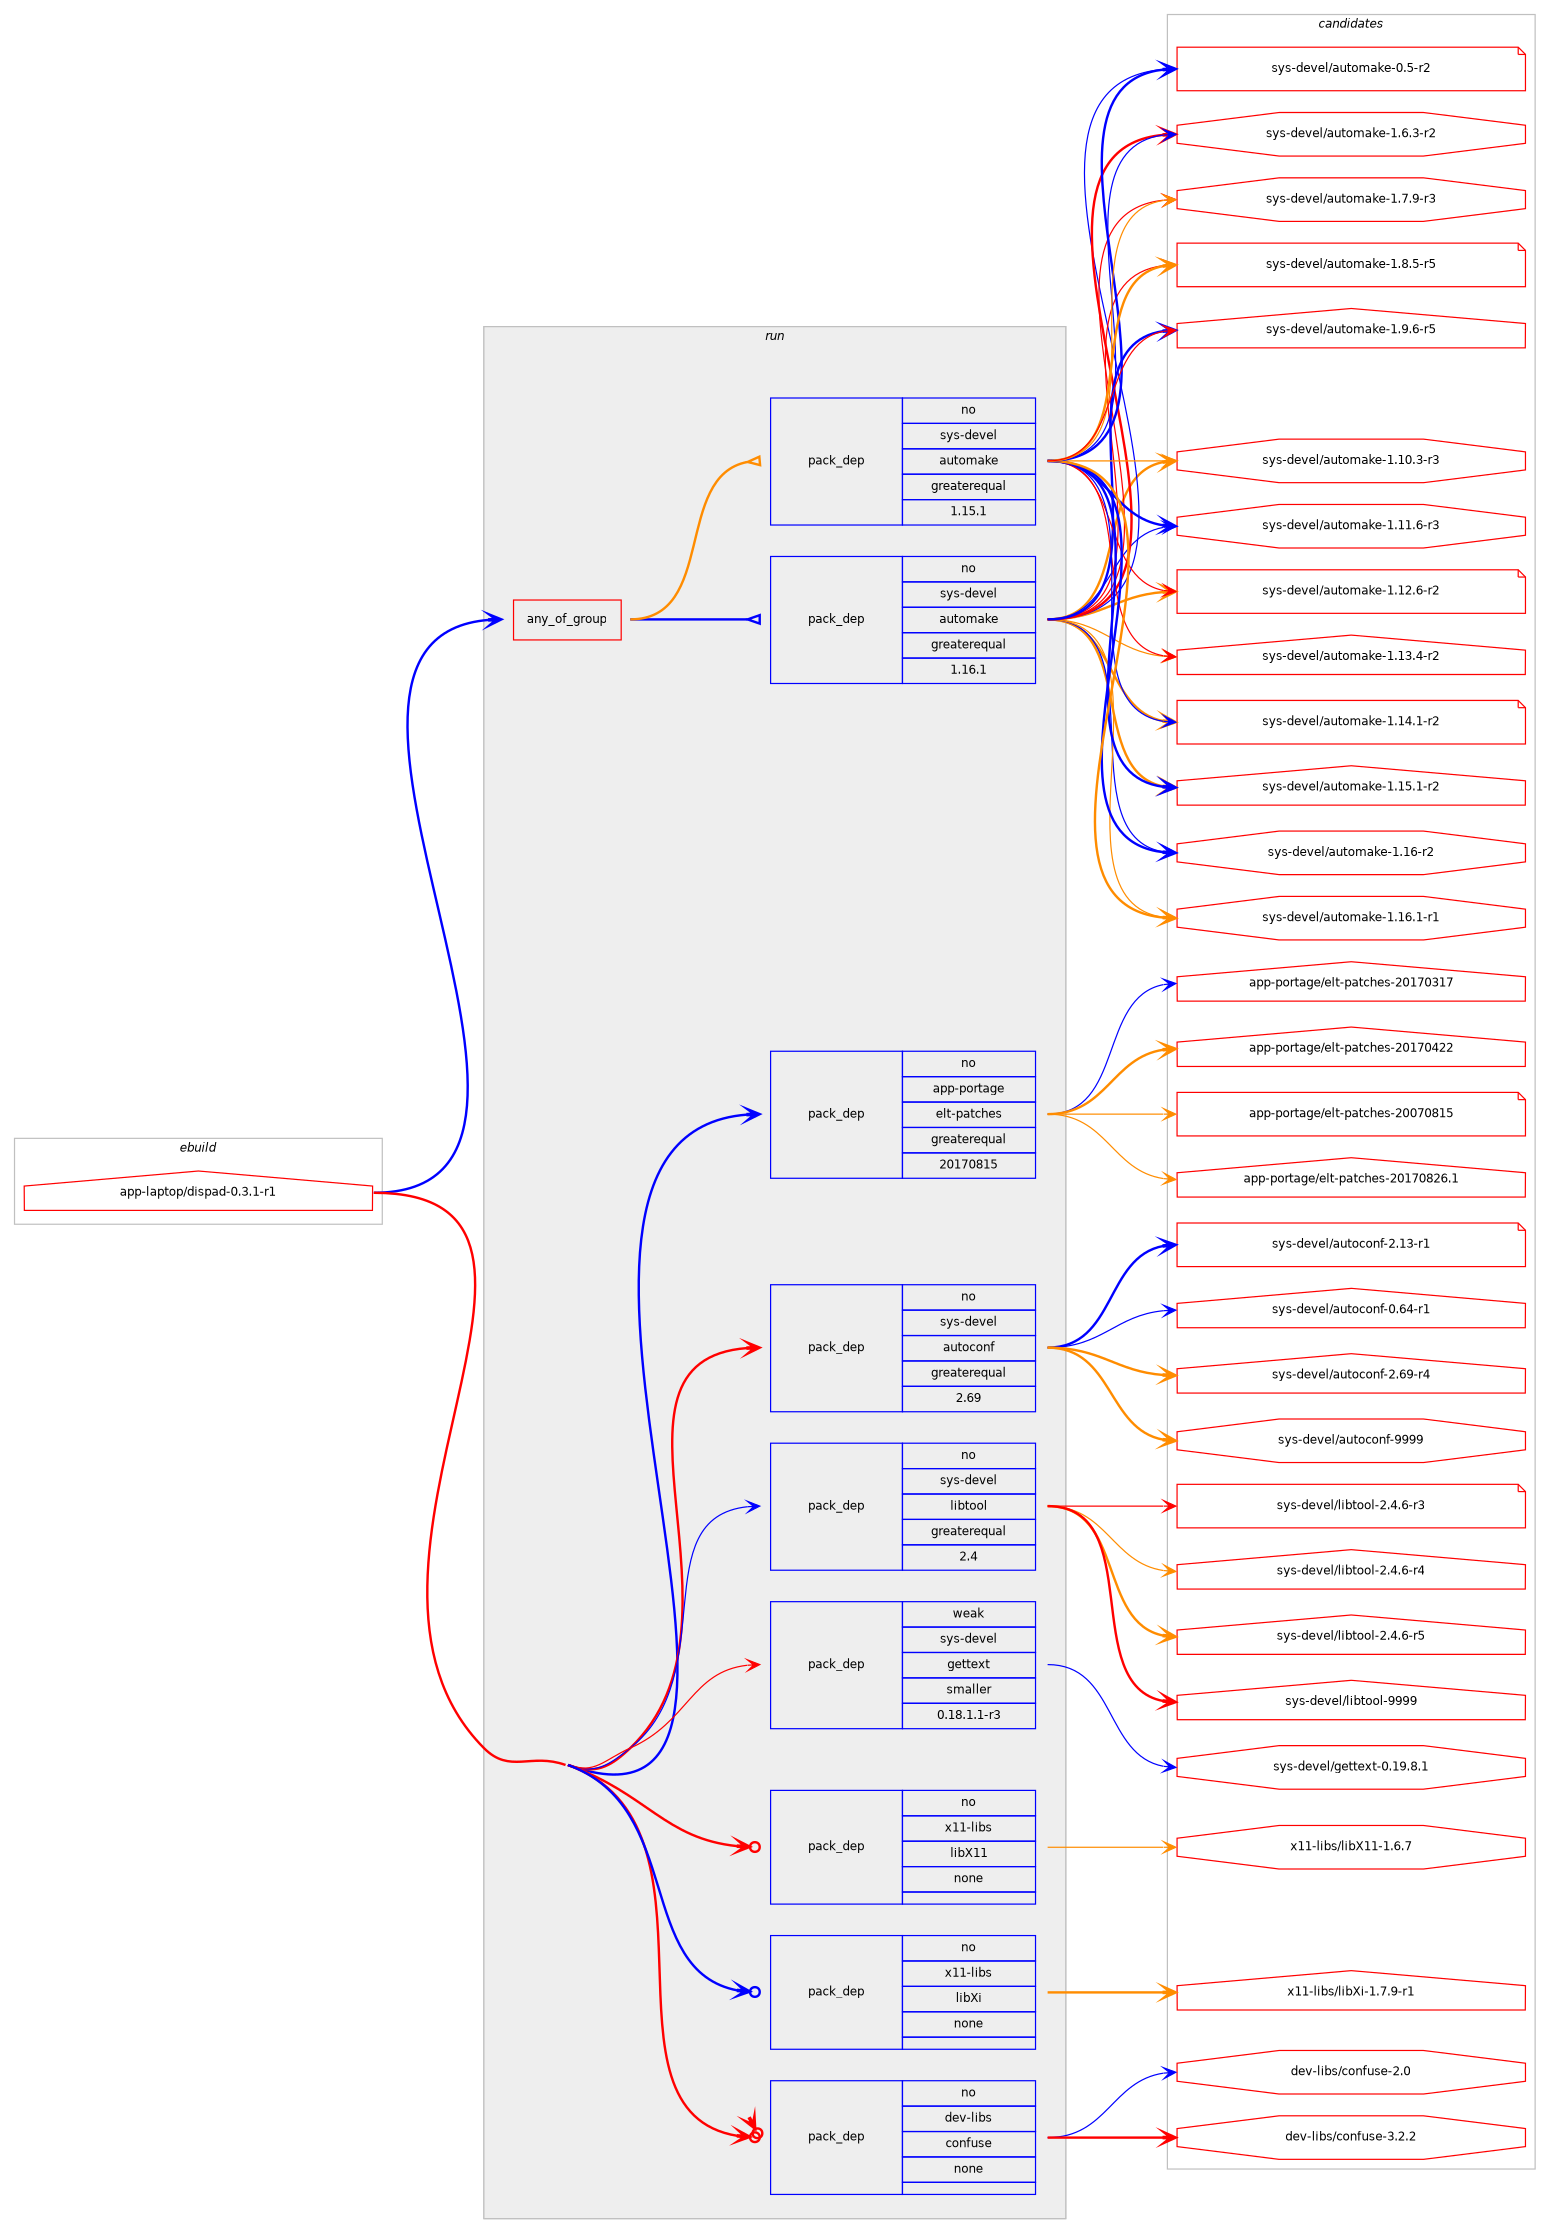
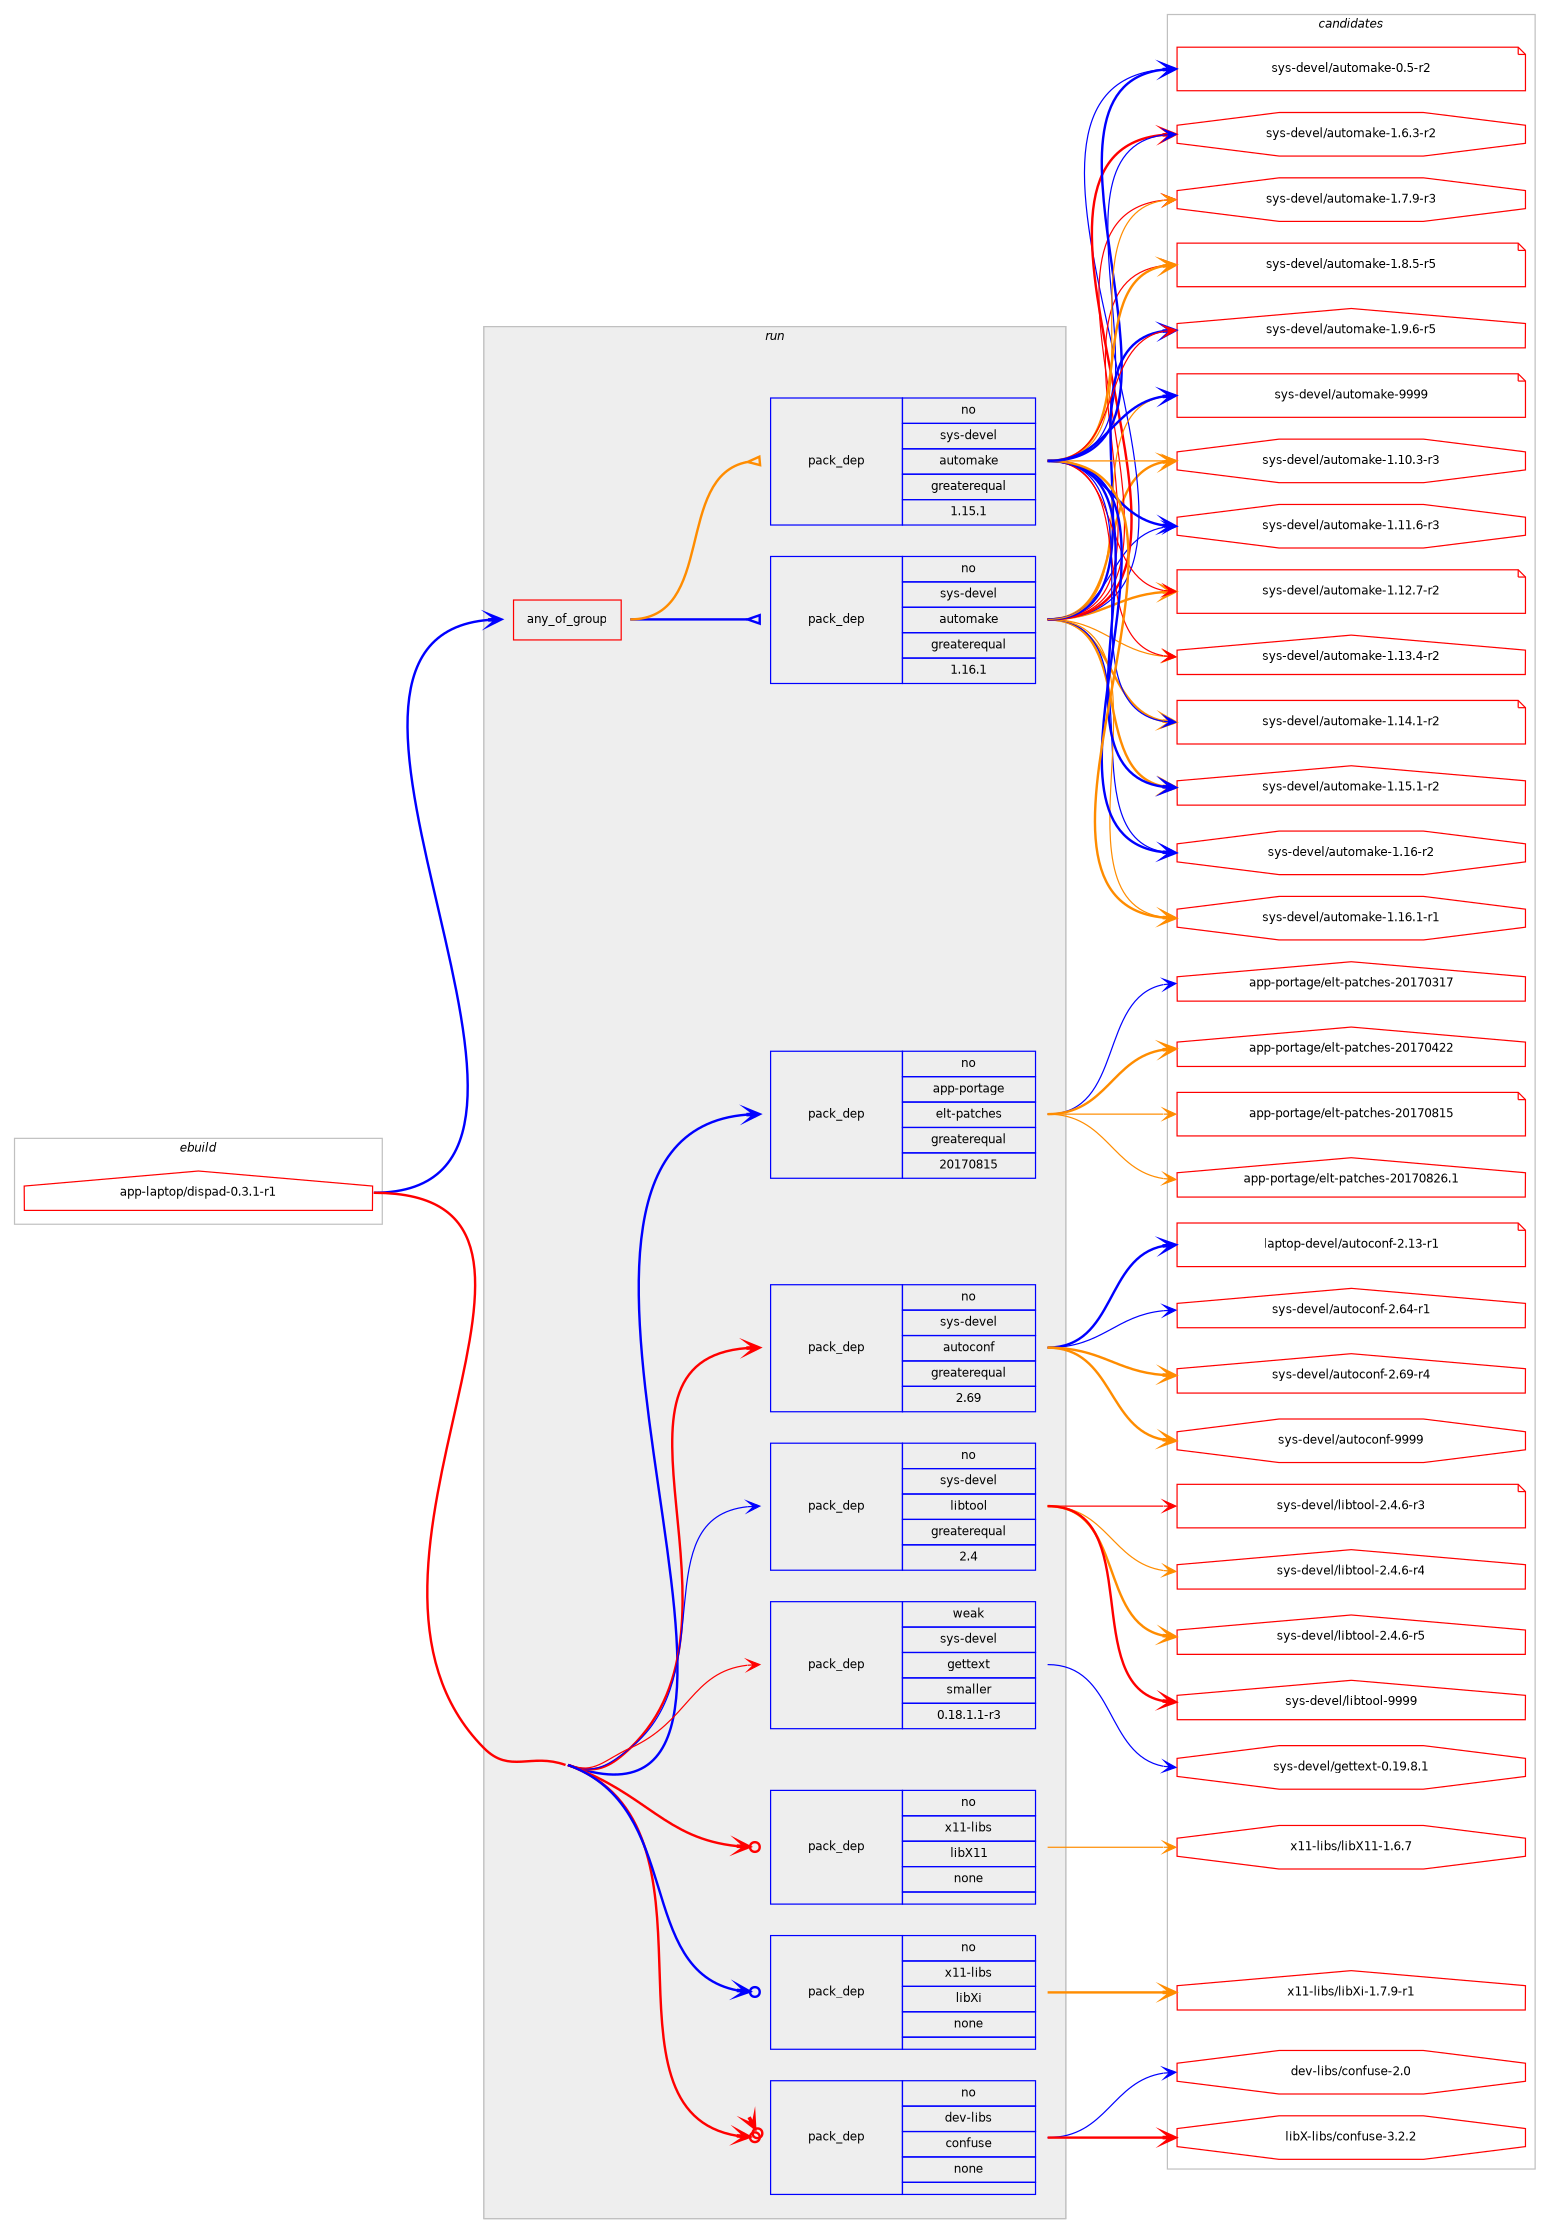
none -> (1351, 396)
(1351, 592) -> (1351, 592)
(1351, 1114) -> (1351, 1114)
(1351, 1245) -> (1351, 1245)
(1351, 1310) -> (1351, 1310)
(1351, 2138) -> (1351, 2138)
